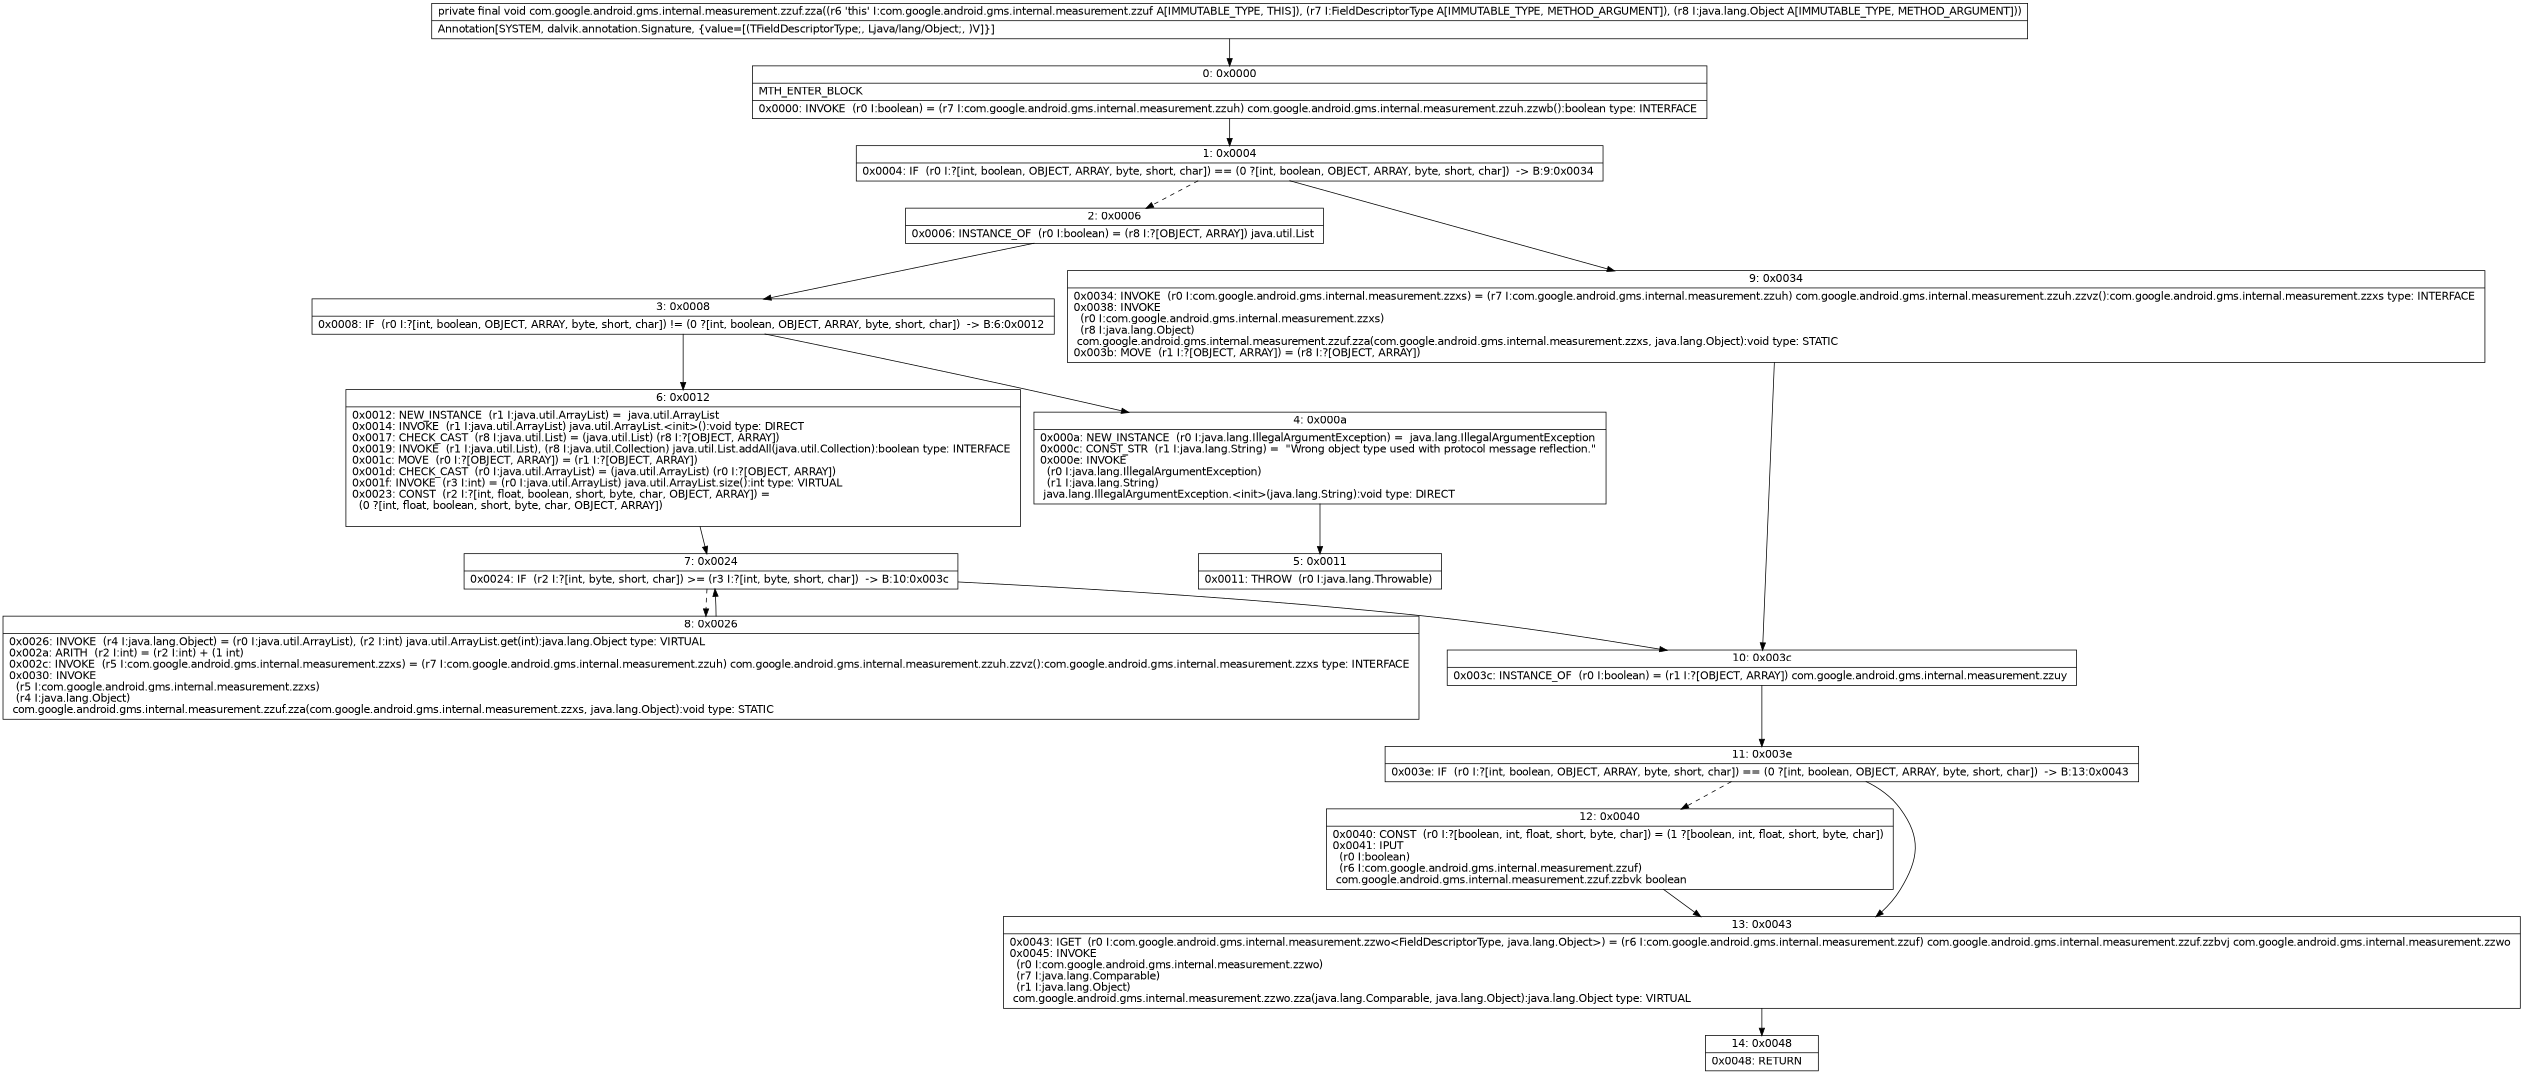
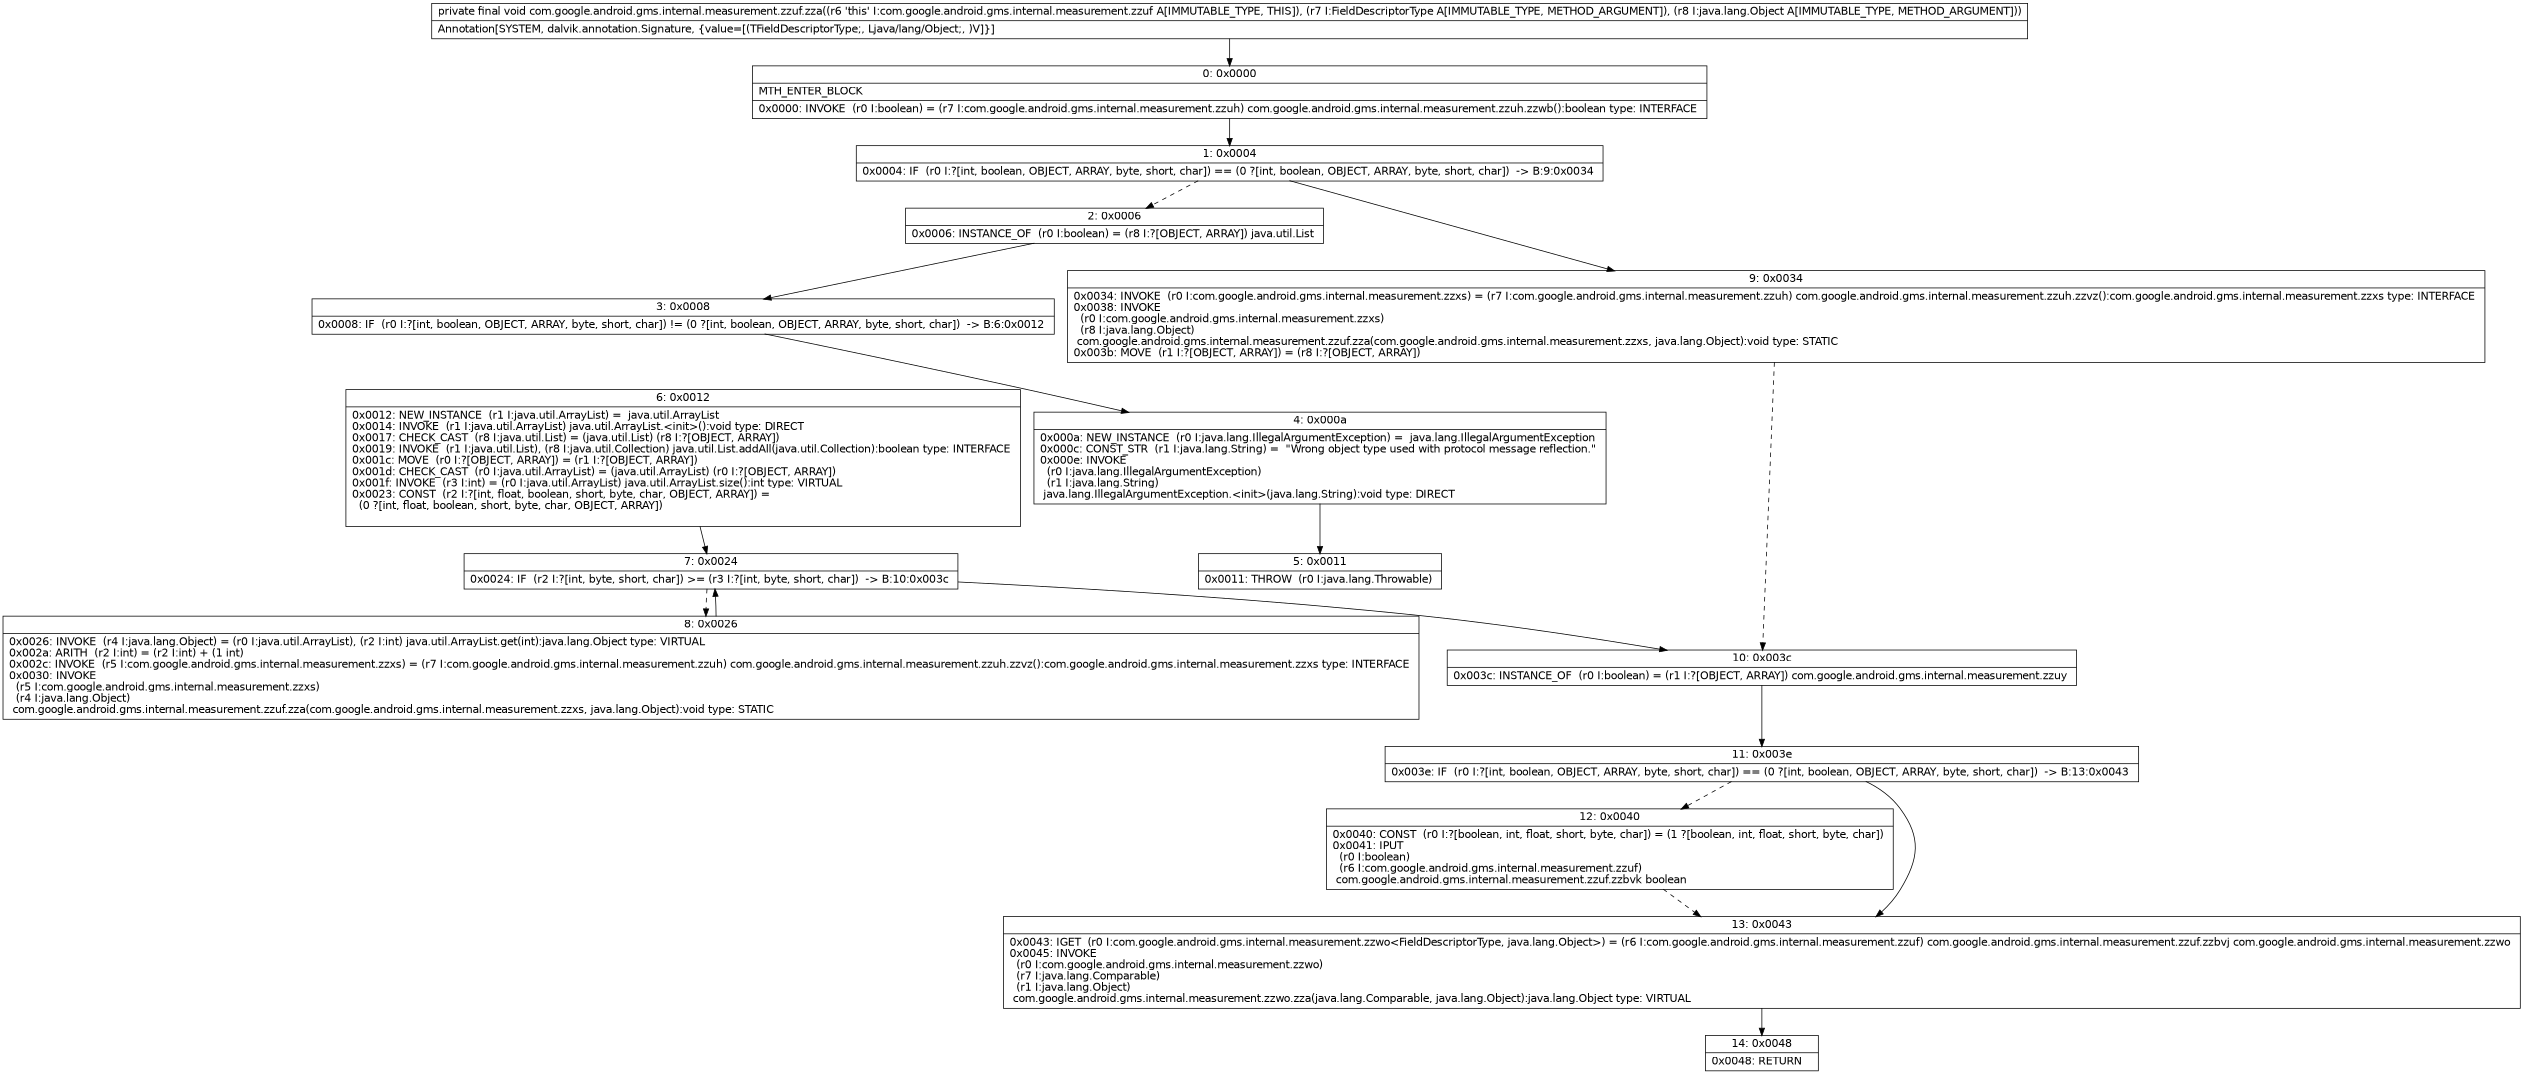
(683, 358) -> none
(1769, 503) -> (1769, 503)
(1679, 901) -> (1679, 901)
